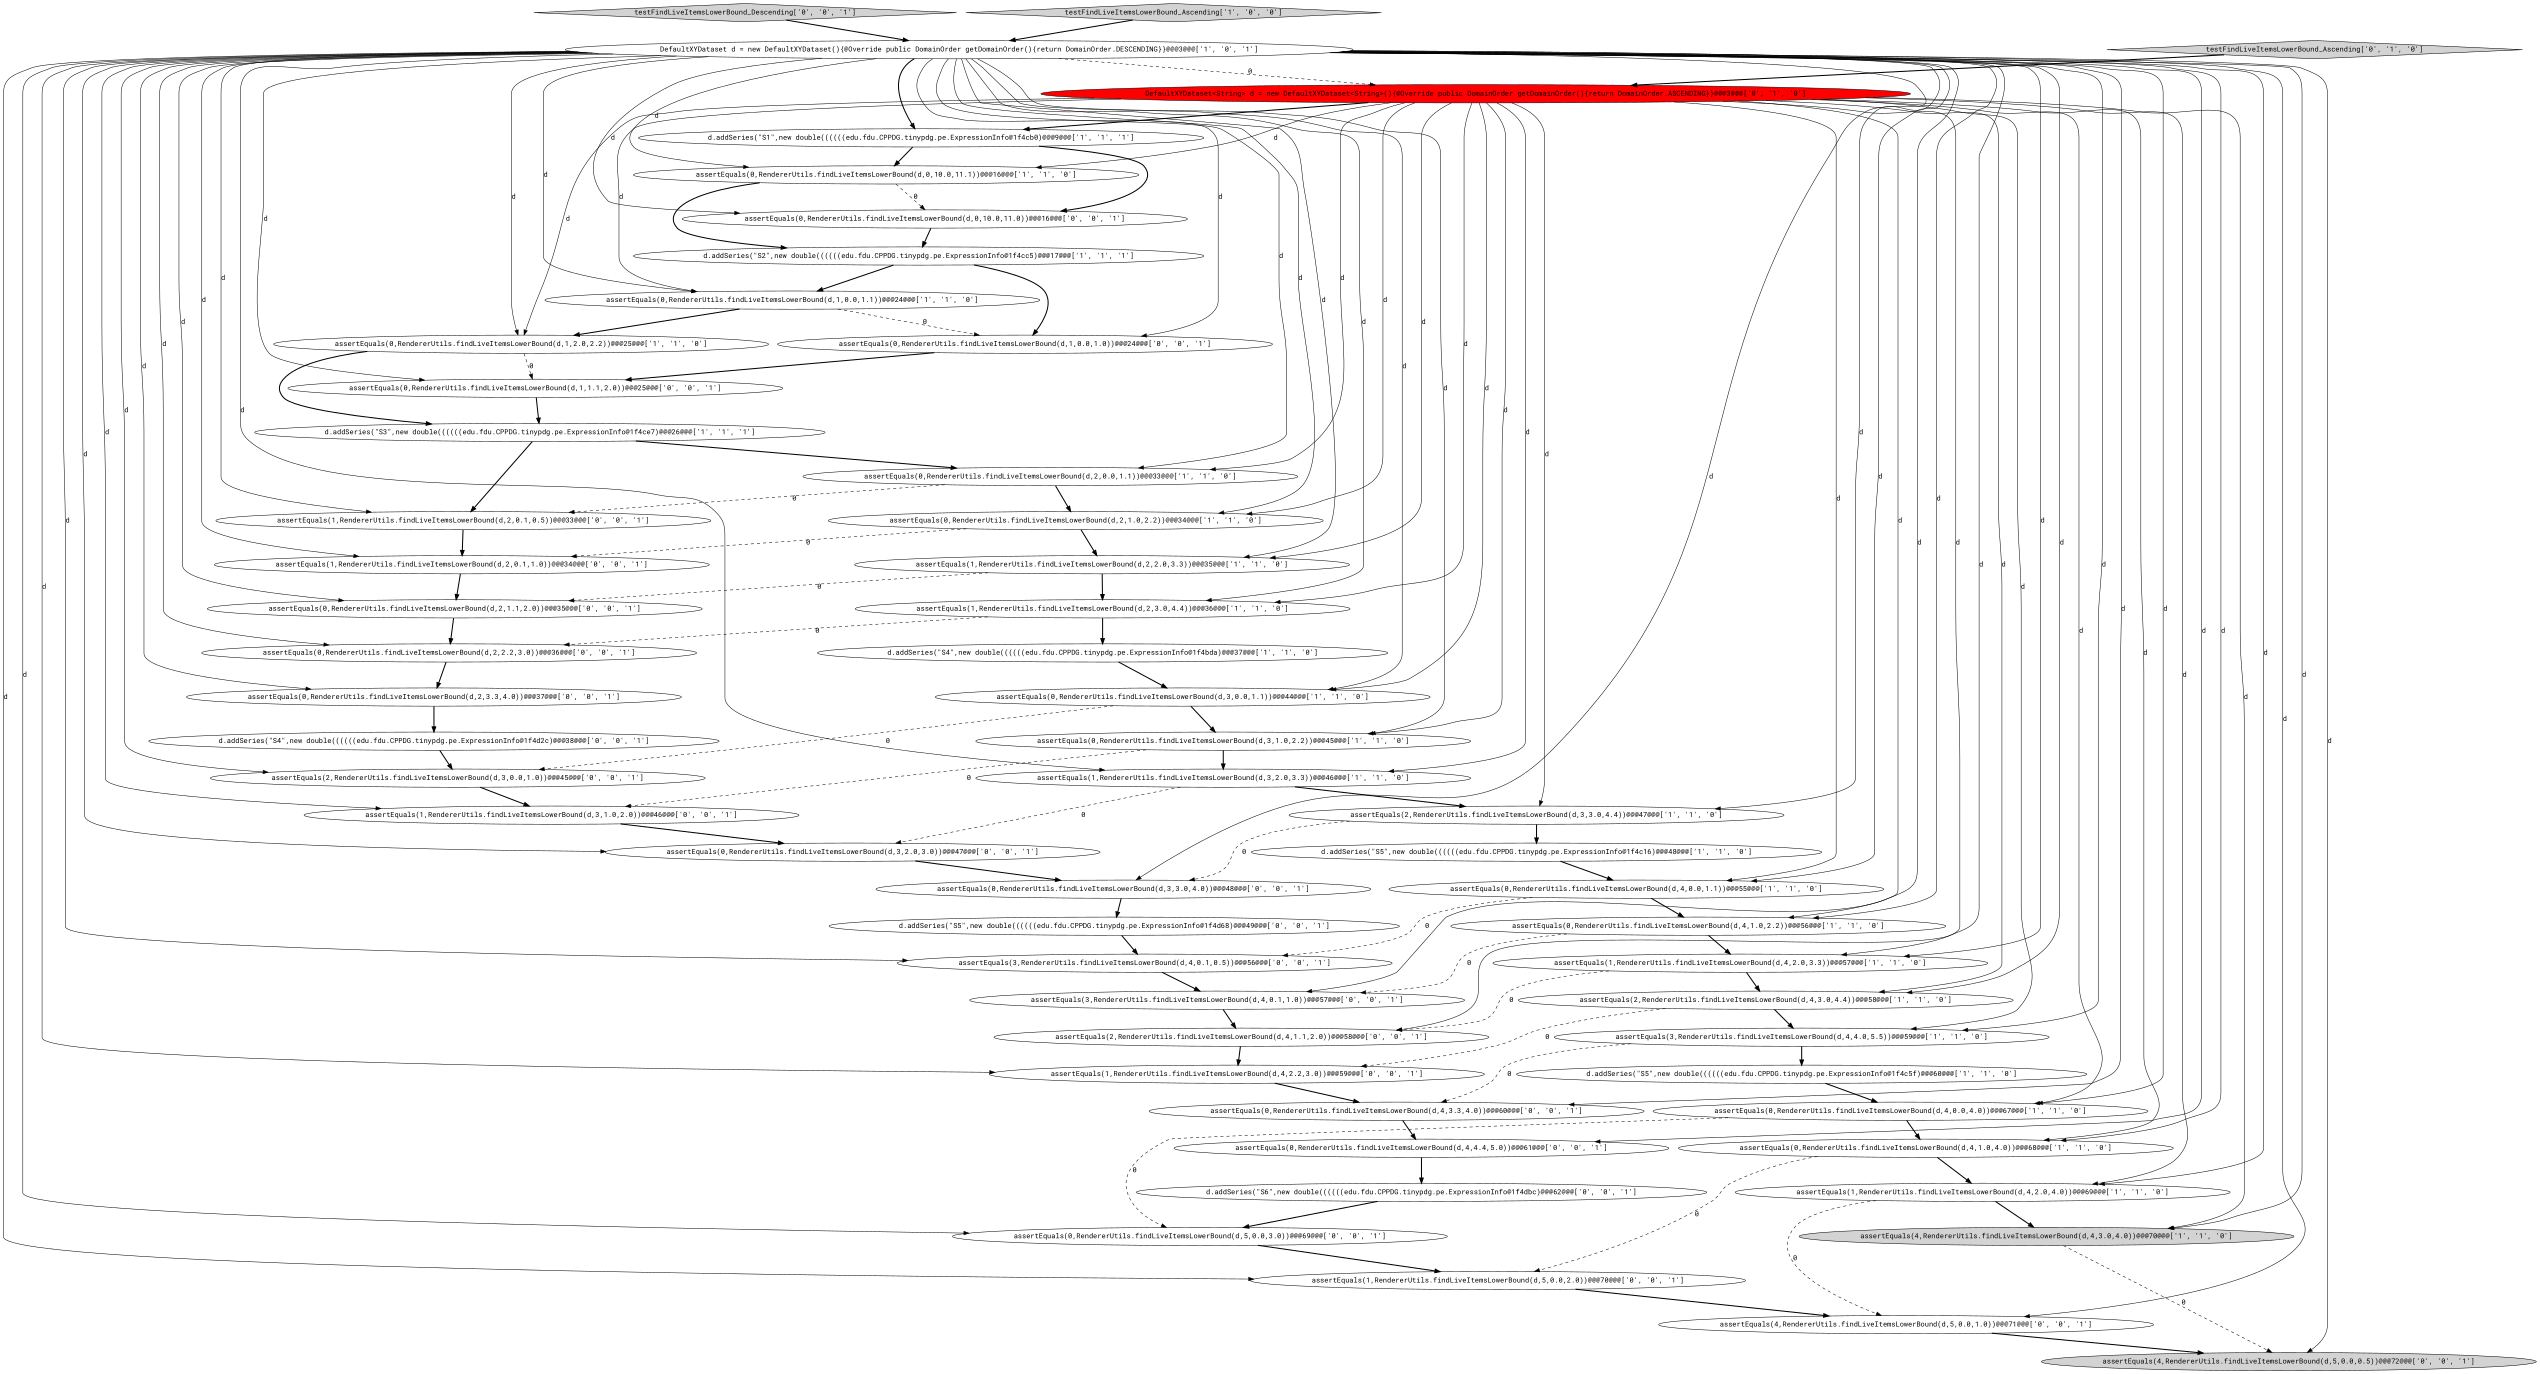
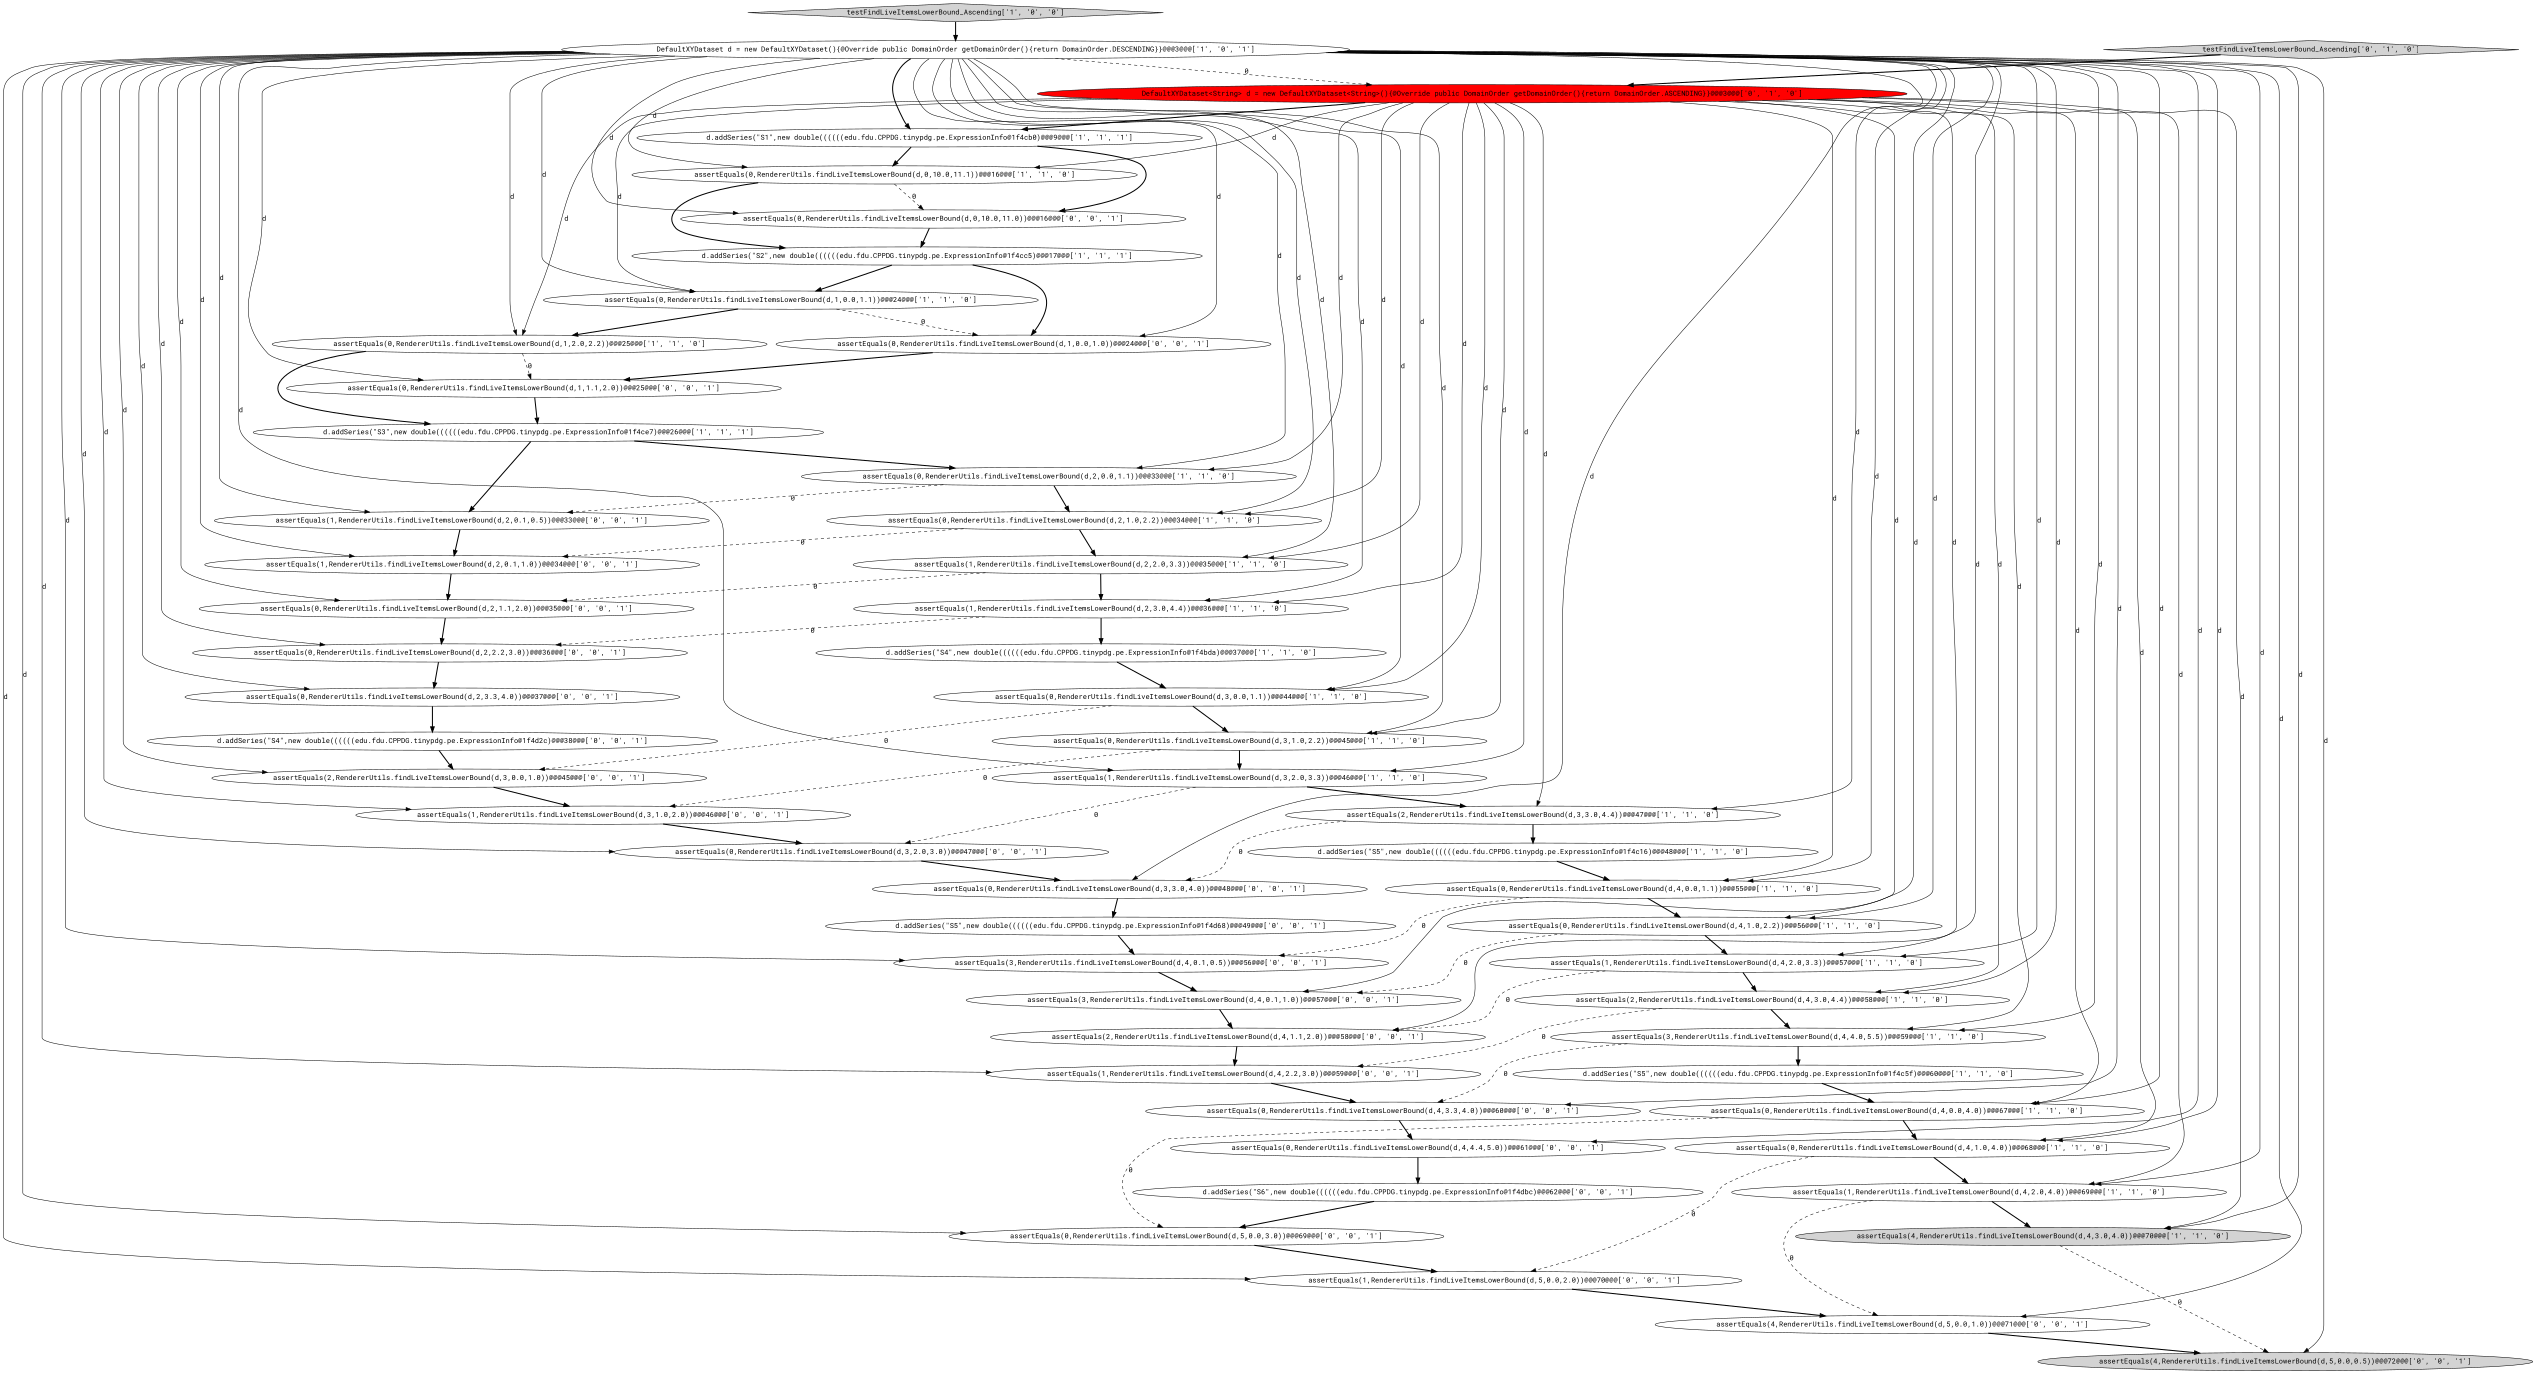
(745, 13) -> none
